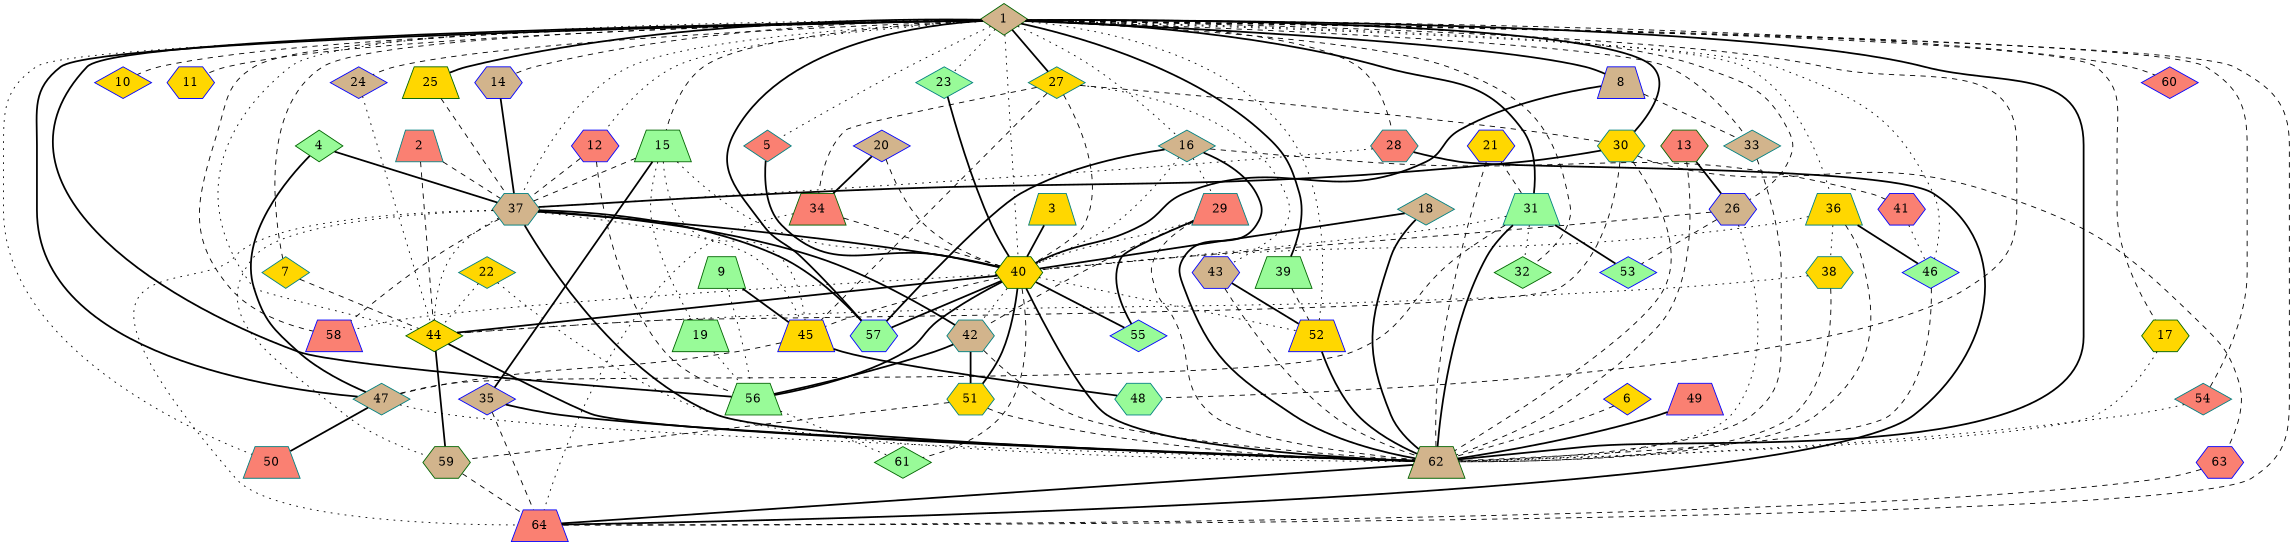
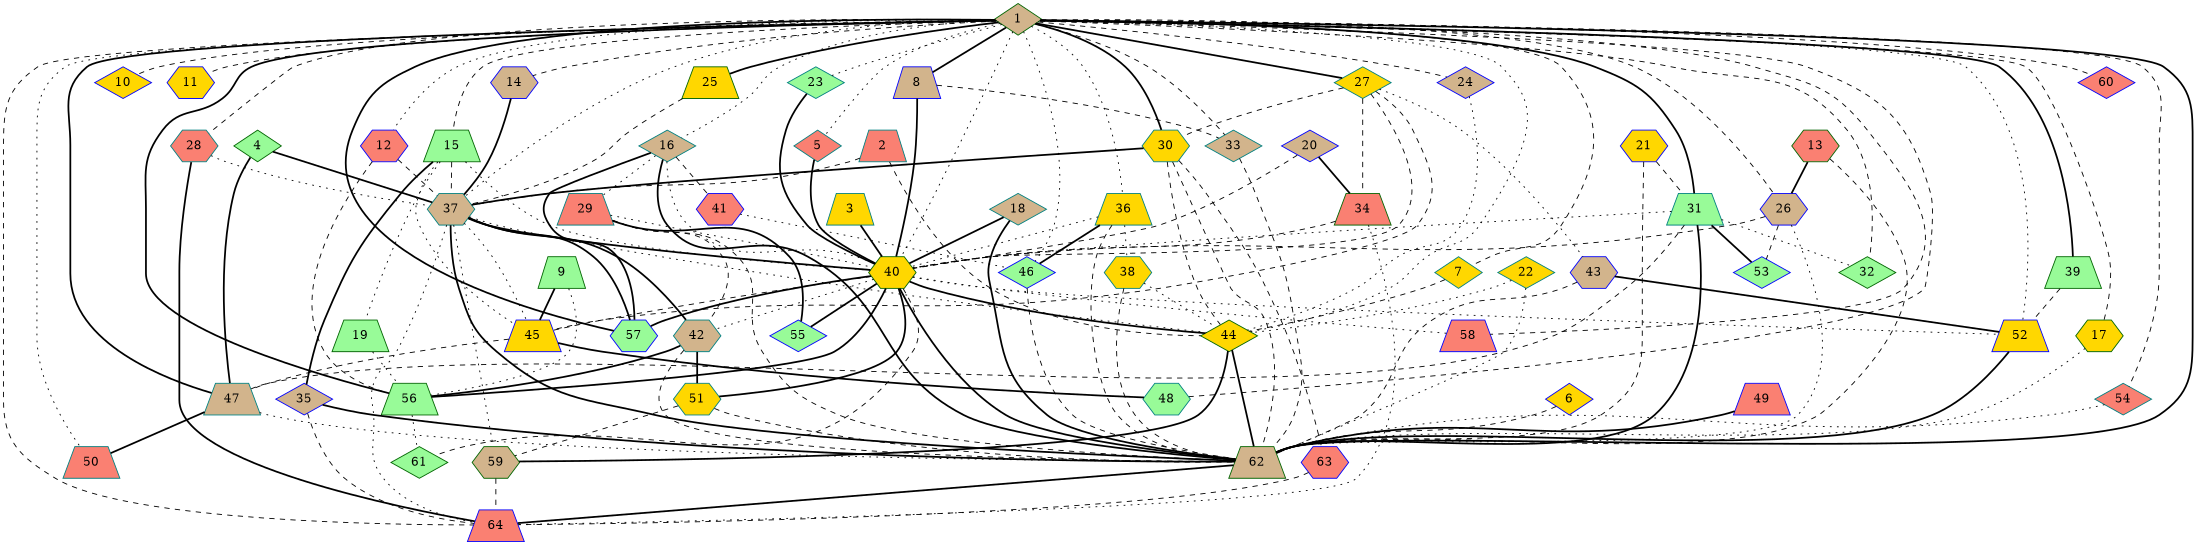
(422, 266) -> none
(382, 399) -> (232, 399)
